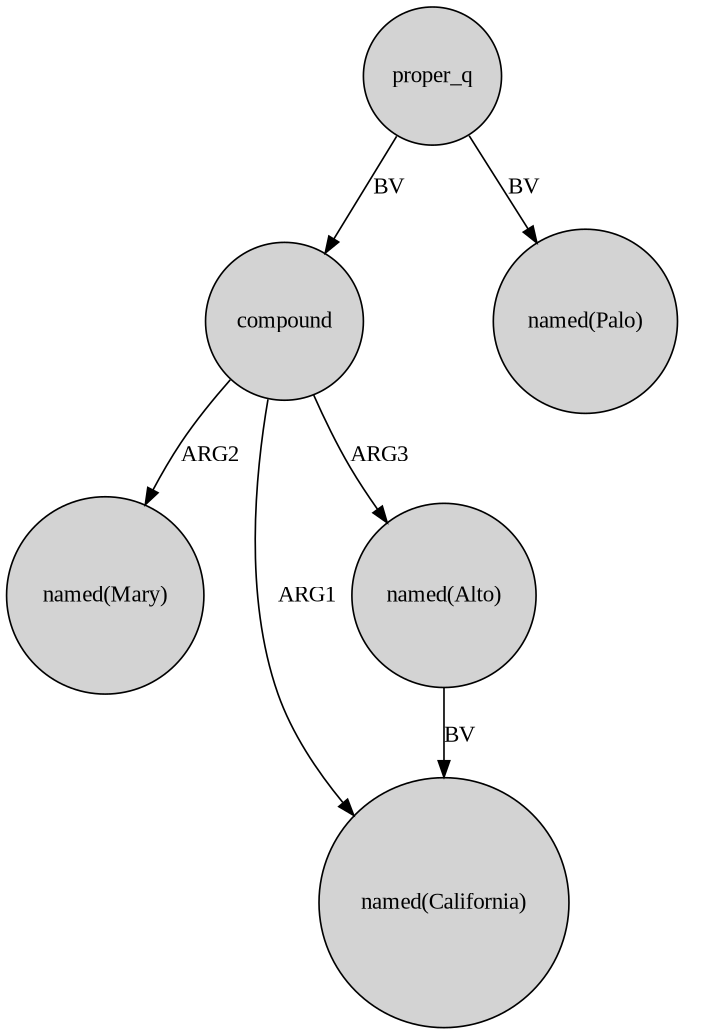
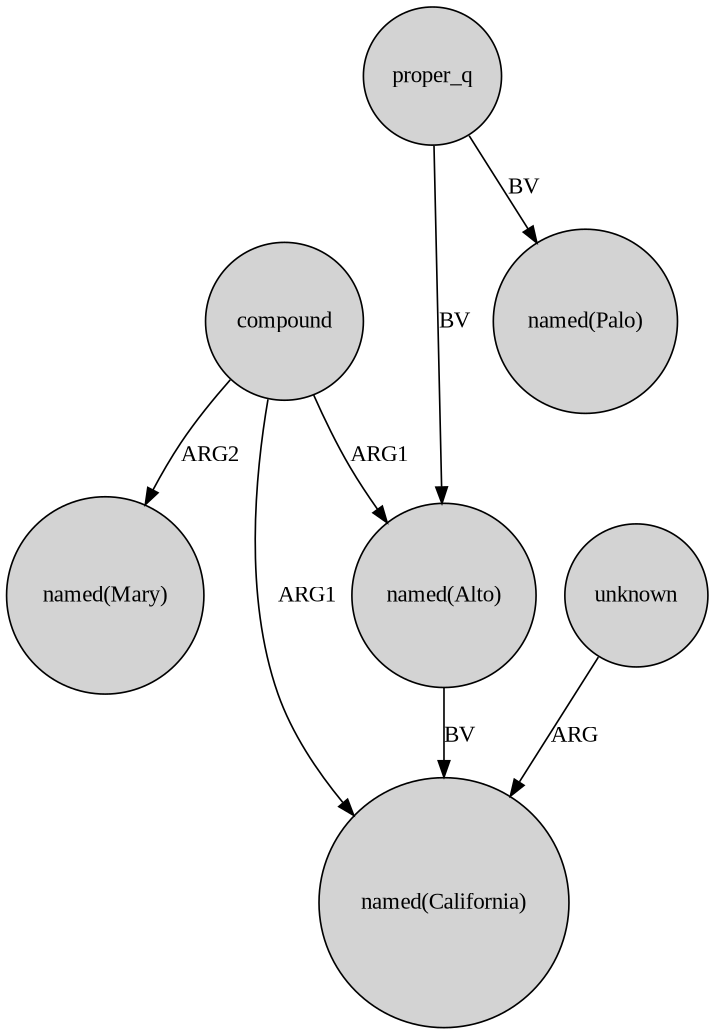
(365, 188) -> (438, 316)
(380, 455) -> (380, 455)
none -> (636, 595)
